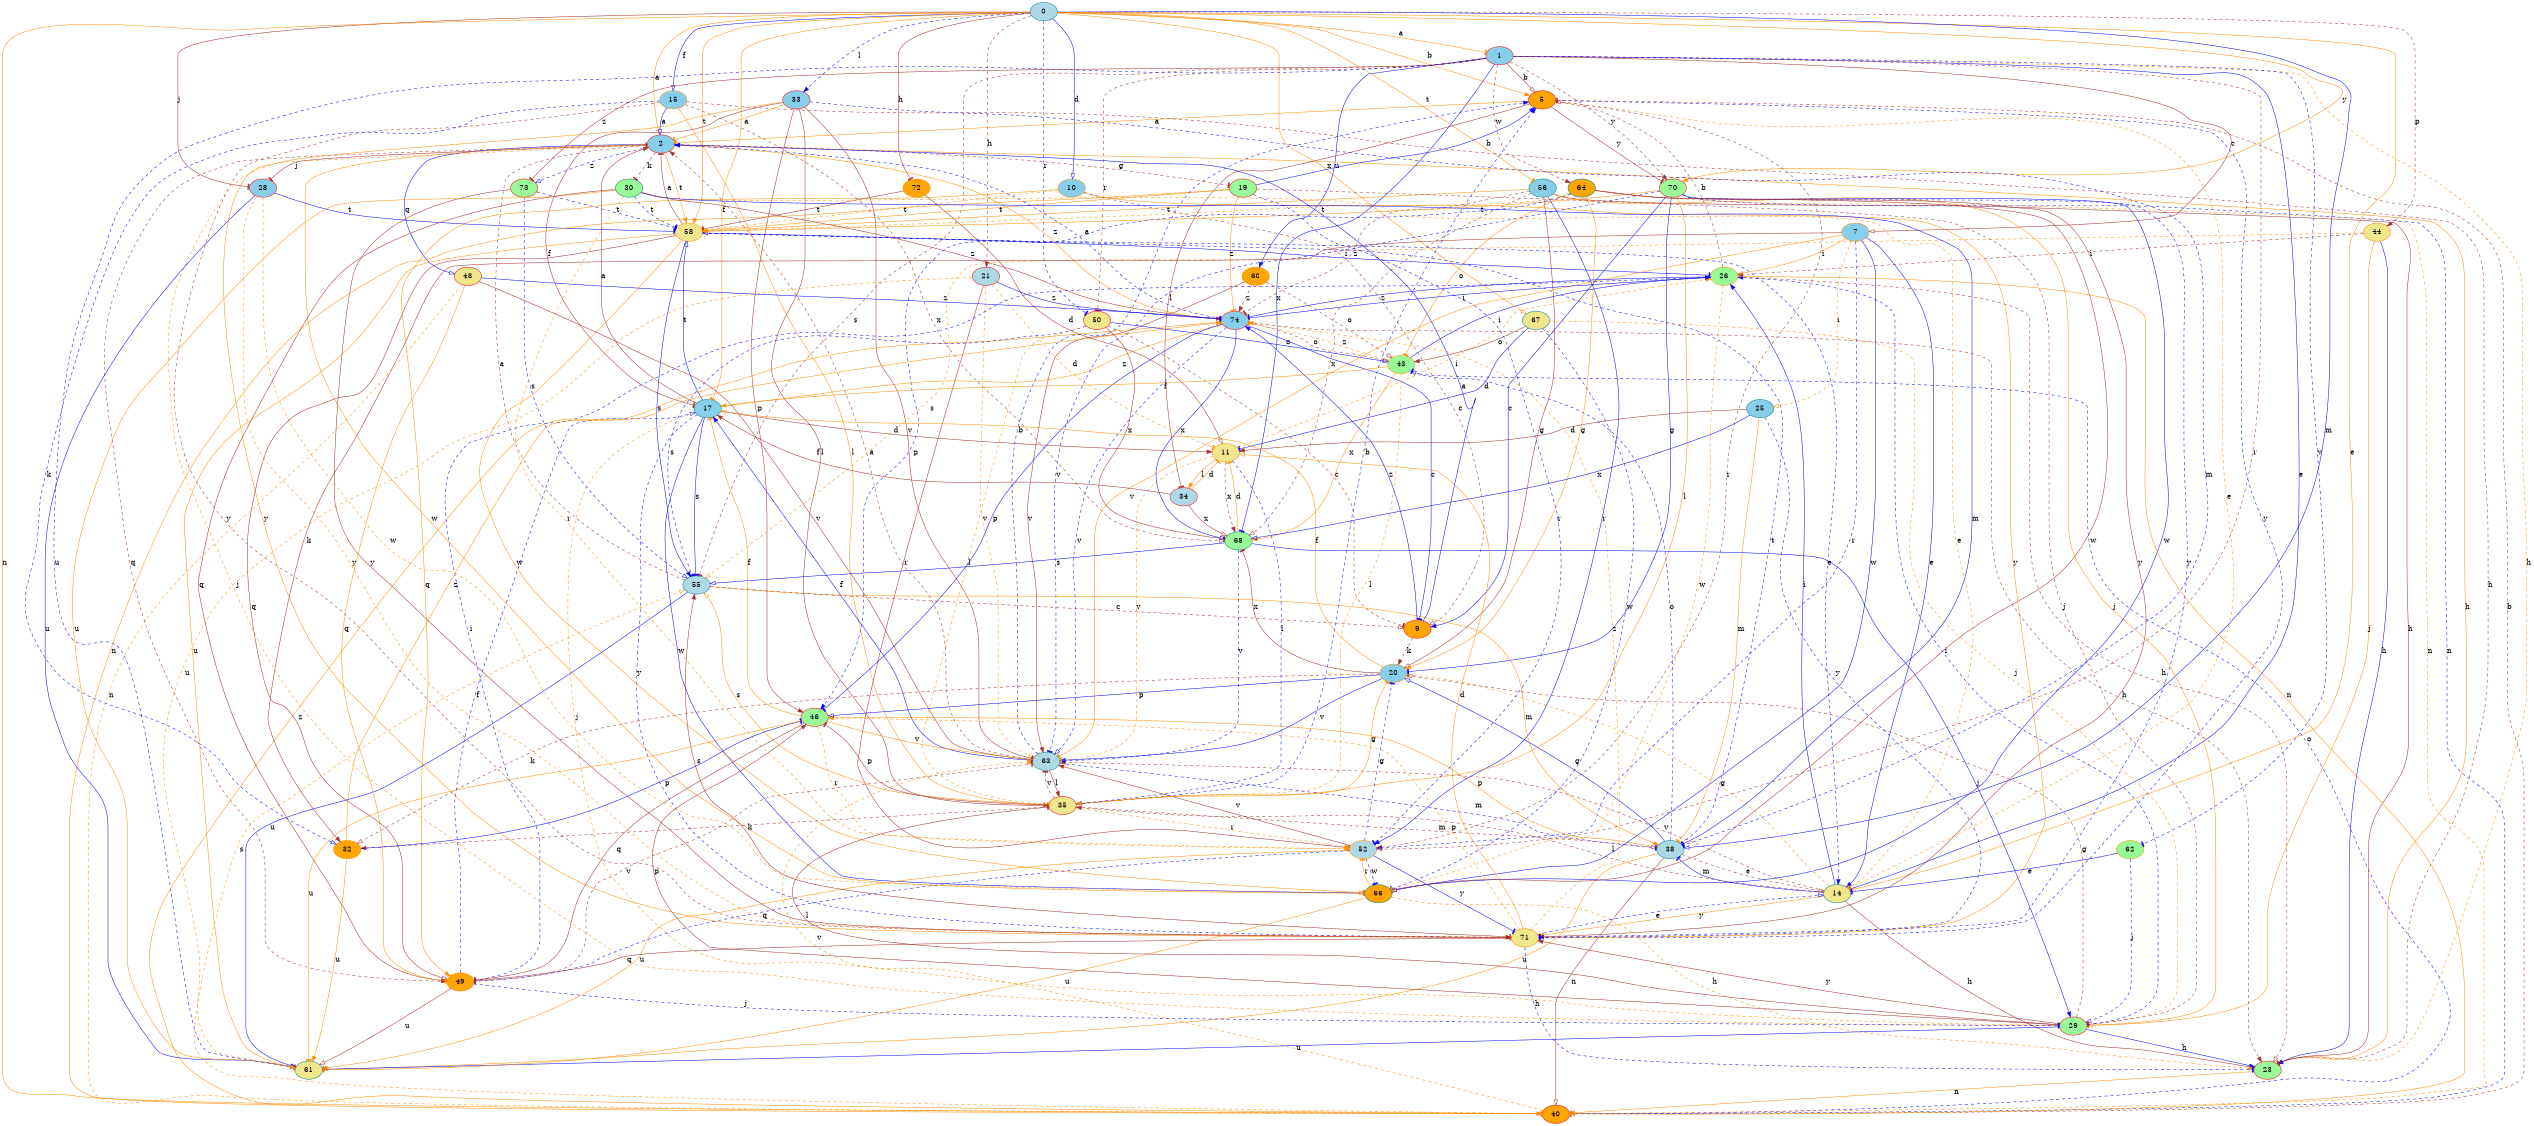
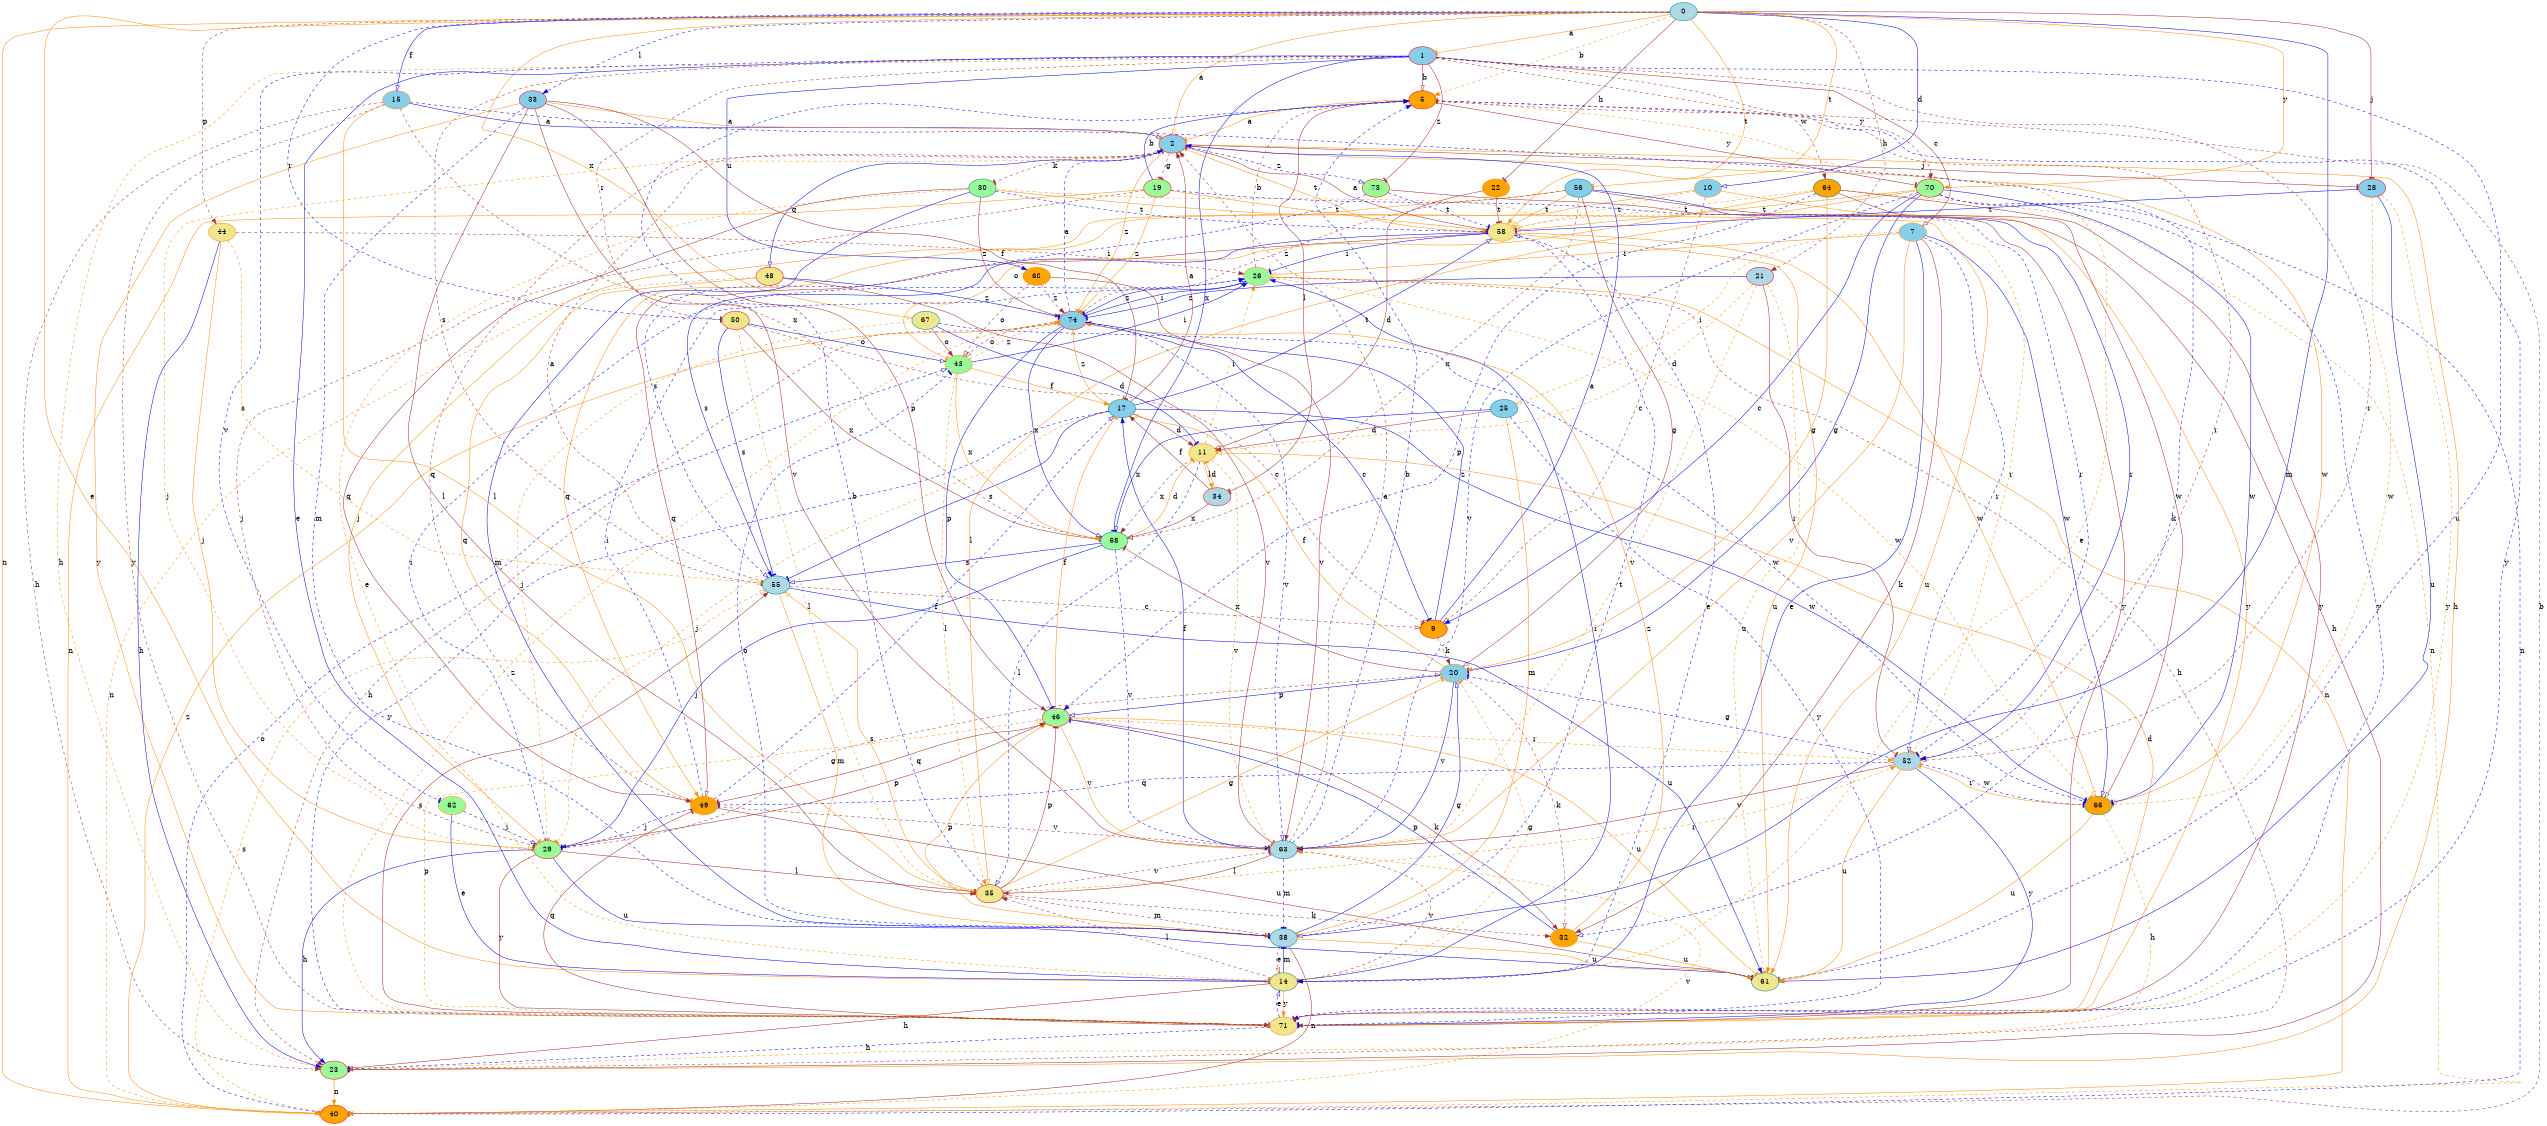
(1331, 33) -> (1555, 55)
(741, 65) -> none
(917, 188) -> (1496, 188)
(788, 339) -> (738, 451)
none -> (1345, 781)
